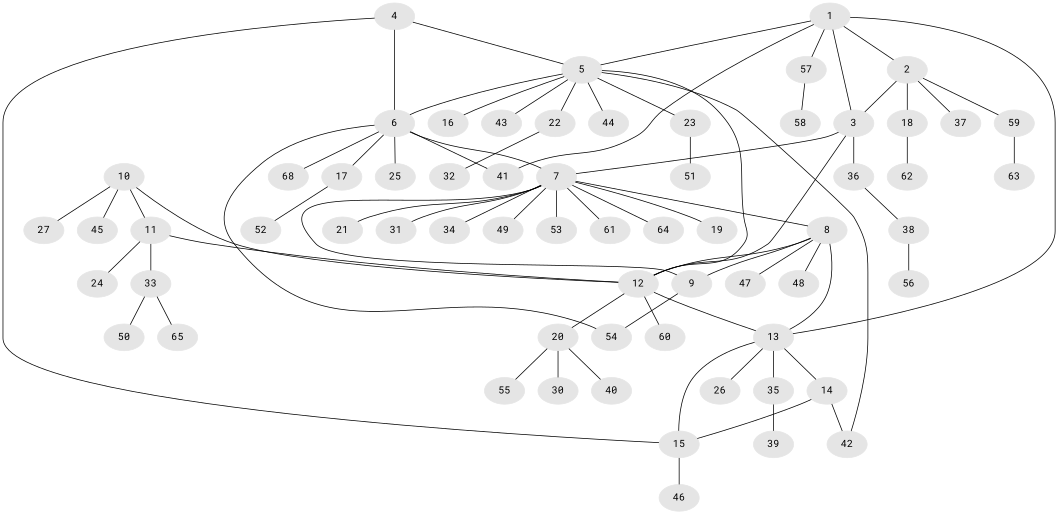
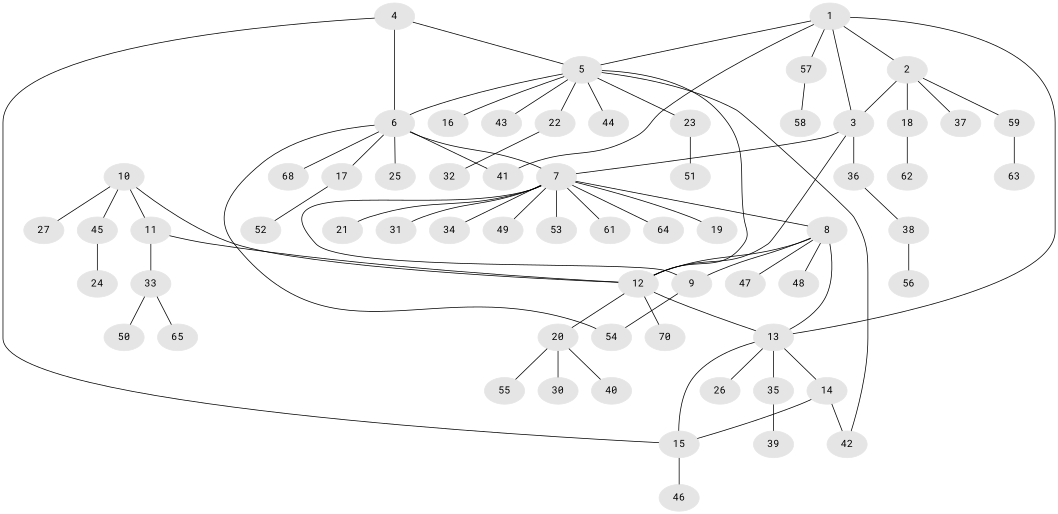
(124, 257) -> (97, 257)
(665, 337) -> (665, 337)
